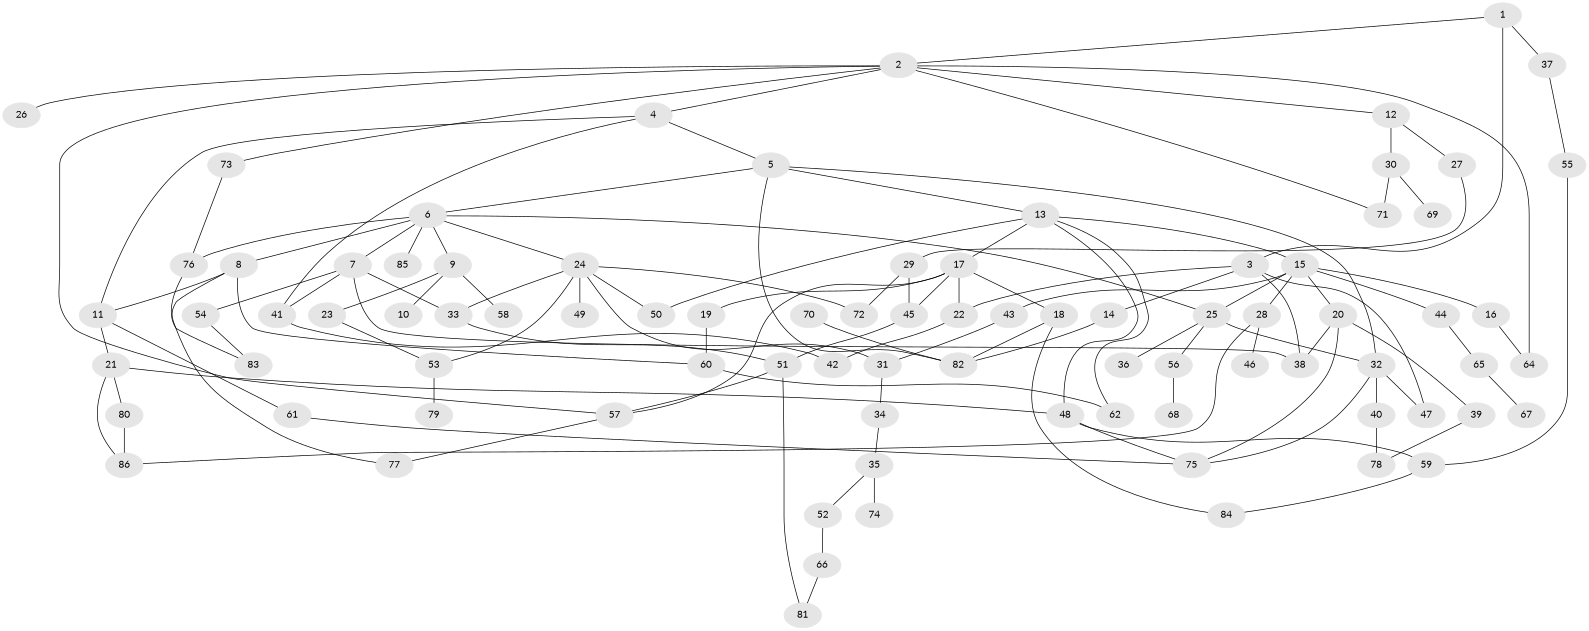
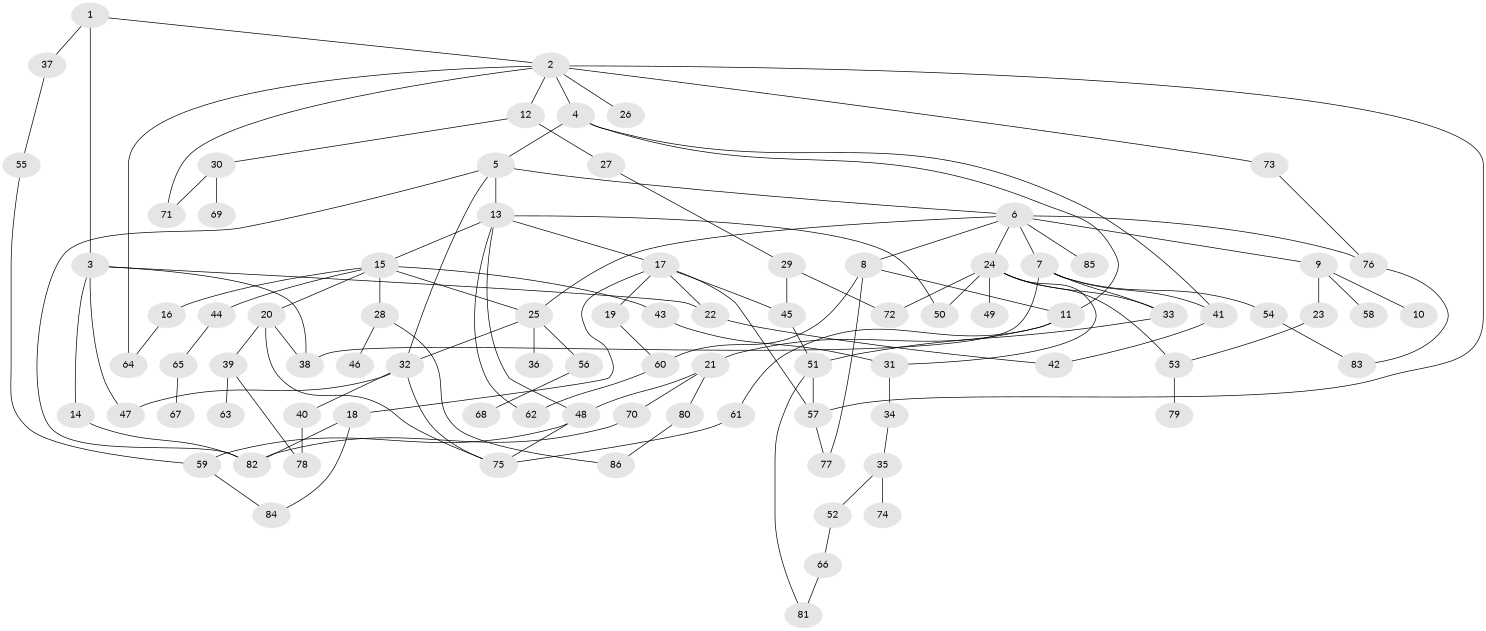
none -> (226, 415)
(98, 417) -> (671, 390)
